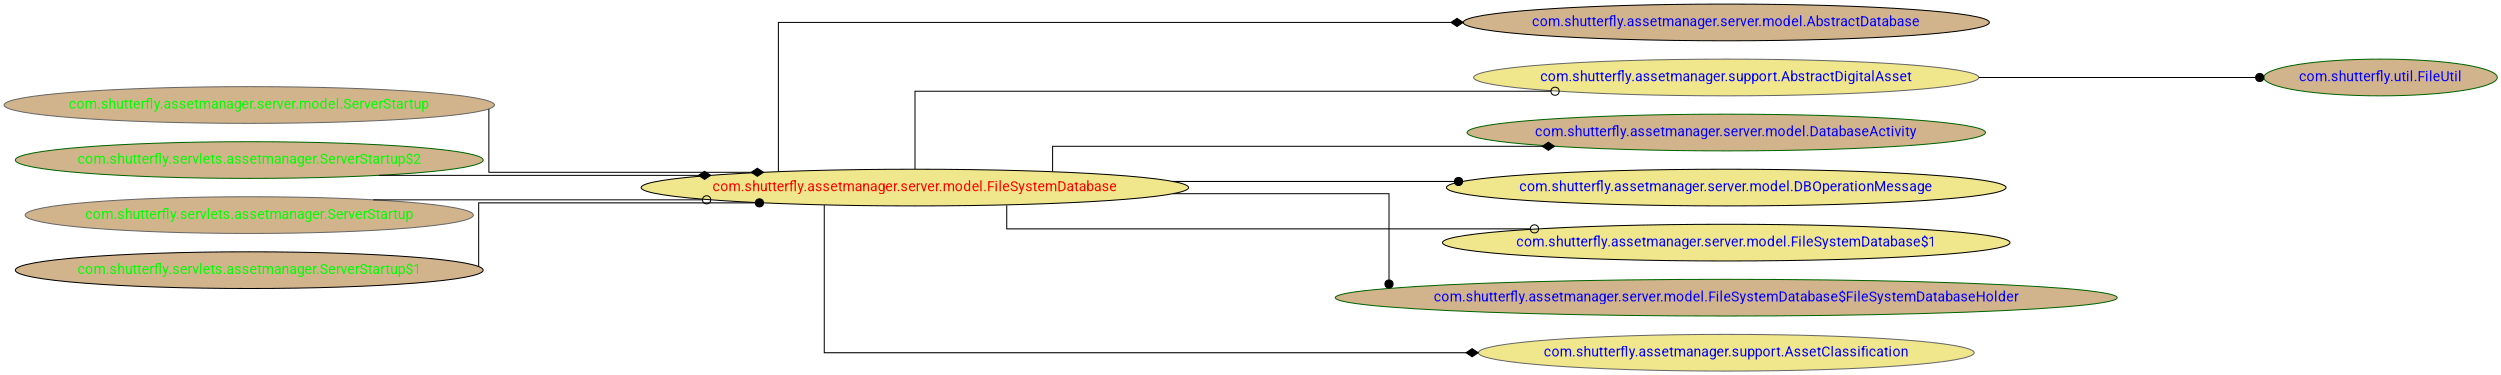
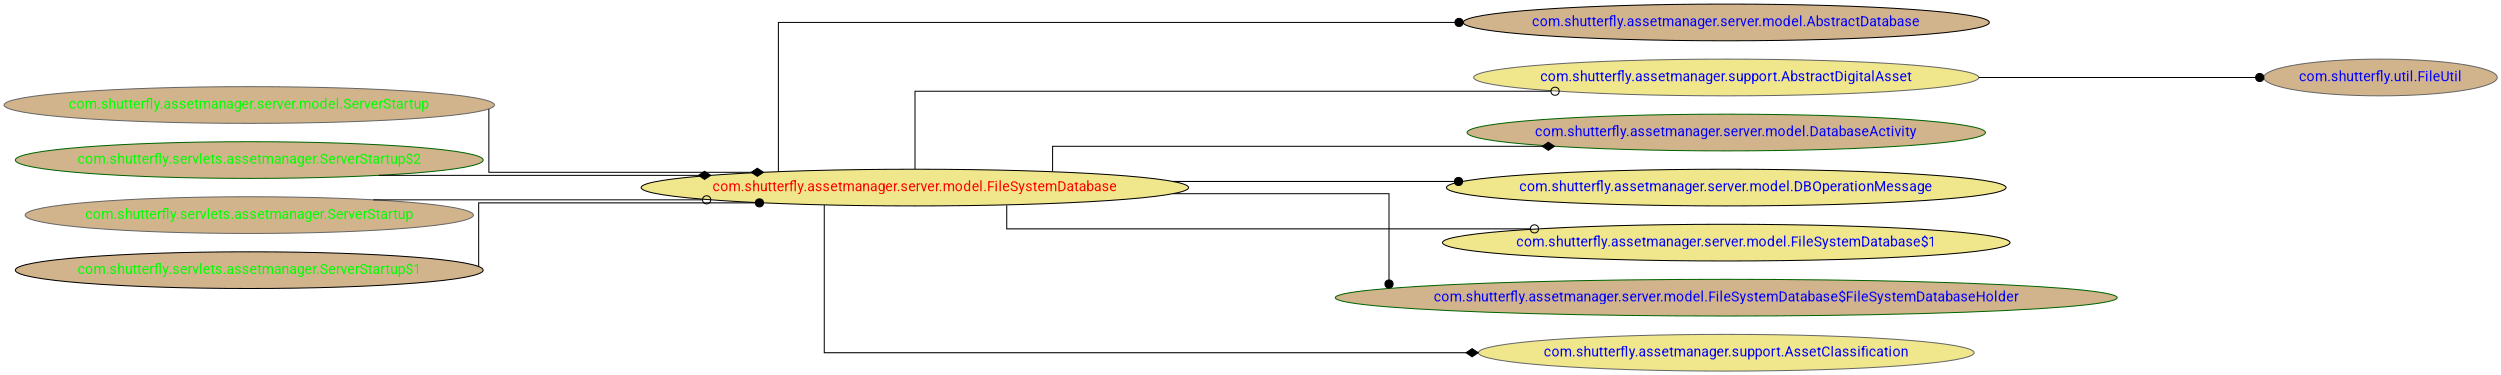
(1042, 22) -> (1042, 22)
(2381, 77) -> (2381, 77)
